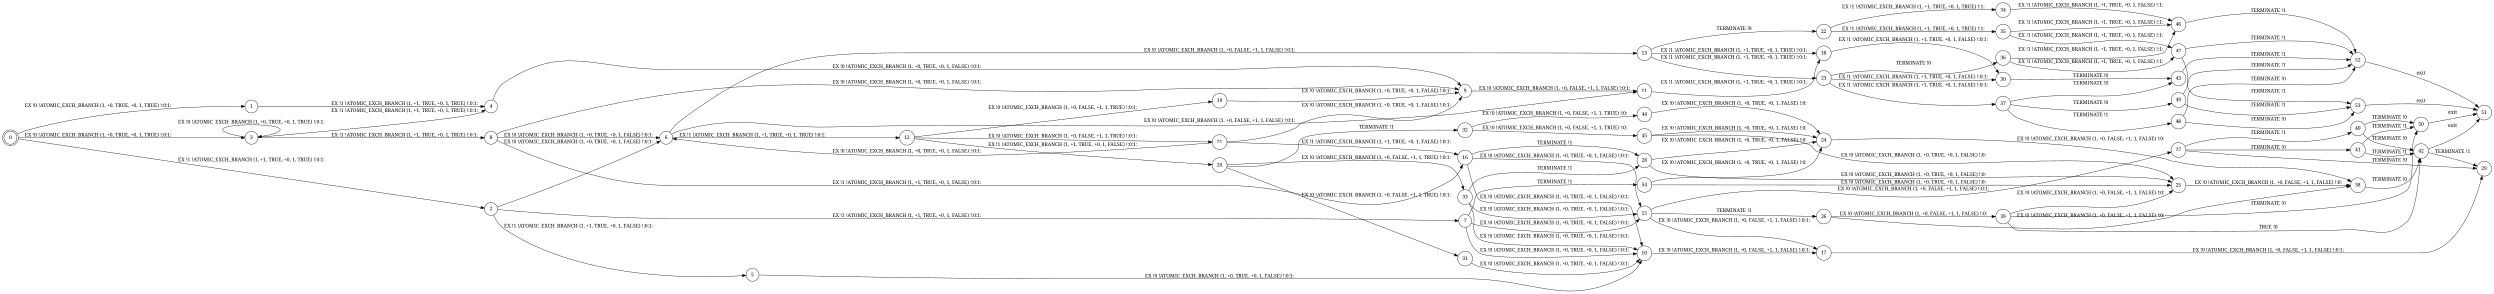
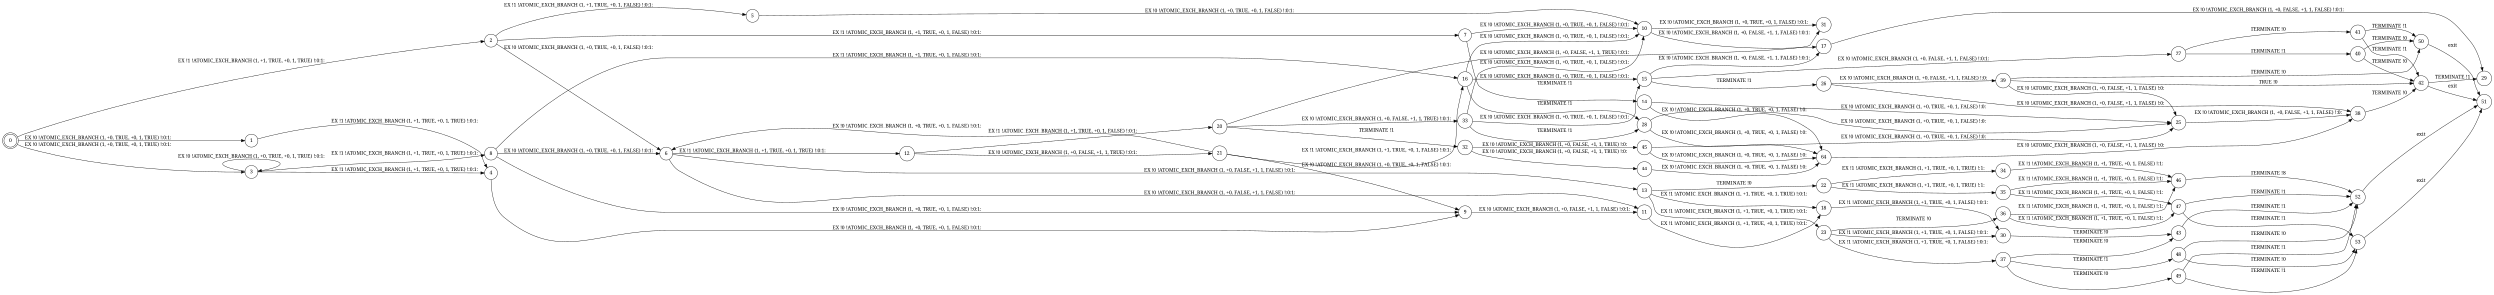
(2268, 11) -> (2268, 173)
(1220, 101) -> none
(1824, 140) -> (1824, 157)
(2329, 161) -> none
(1644, 185) -> (1644, 102)
(1555, 232) -> none
(1555, 275) -> (1732, 27)
